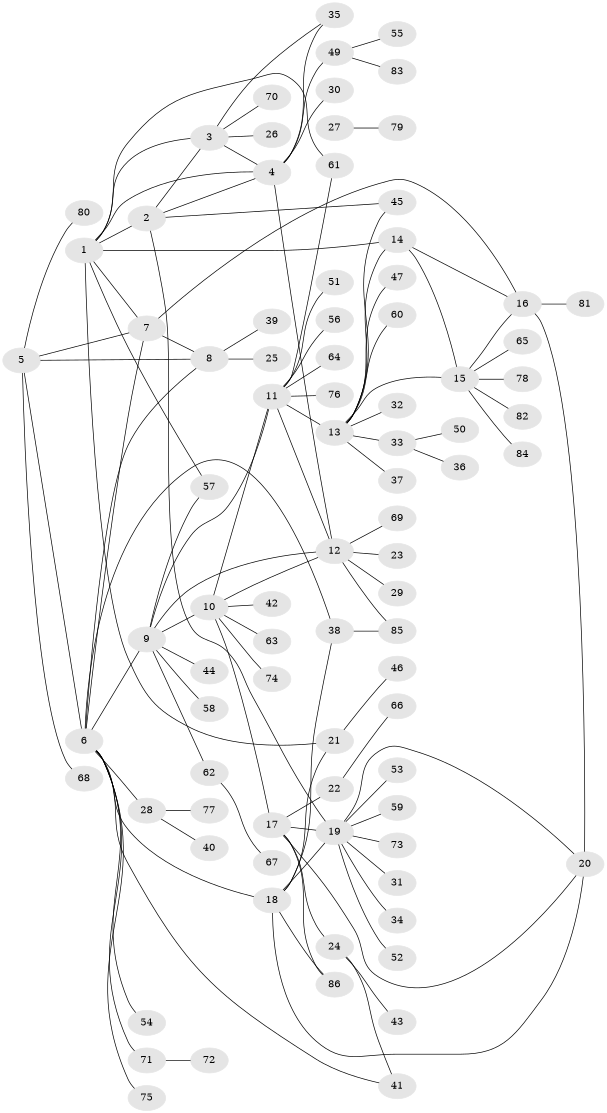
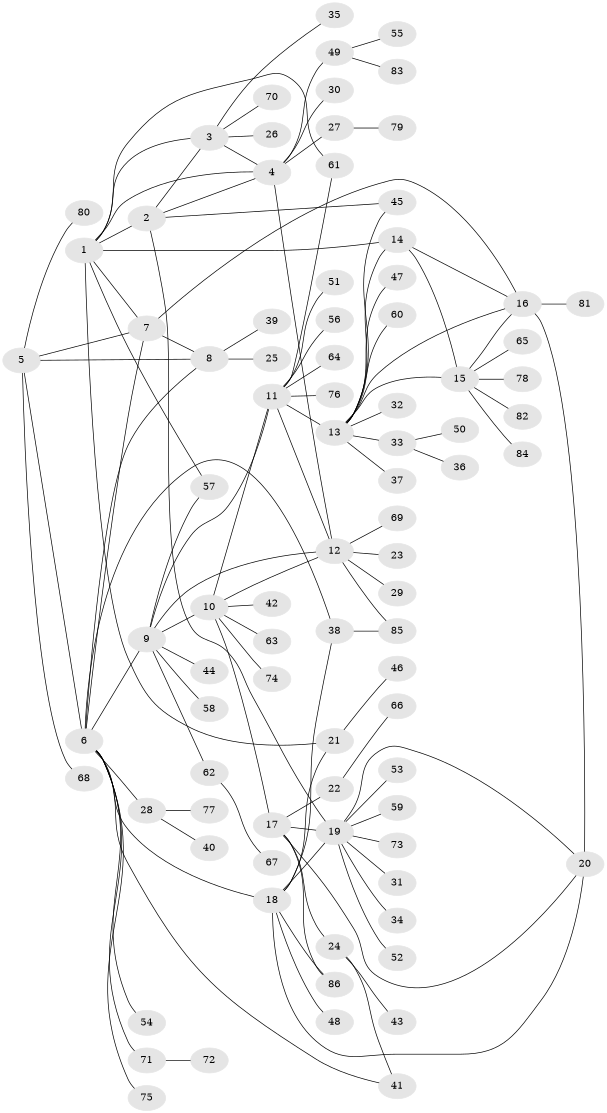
(303, 83) -> (303, 150)
none -> (412, 349)
none -> (335, 1022)
